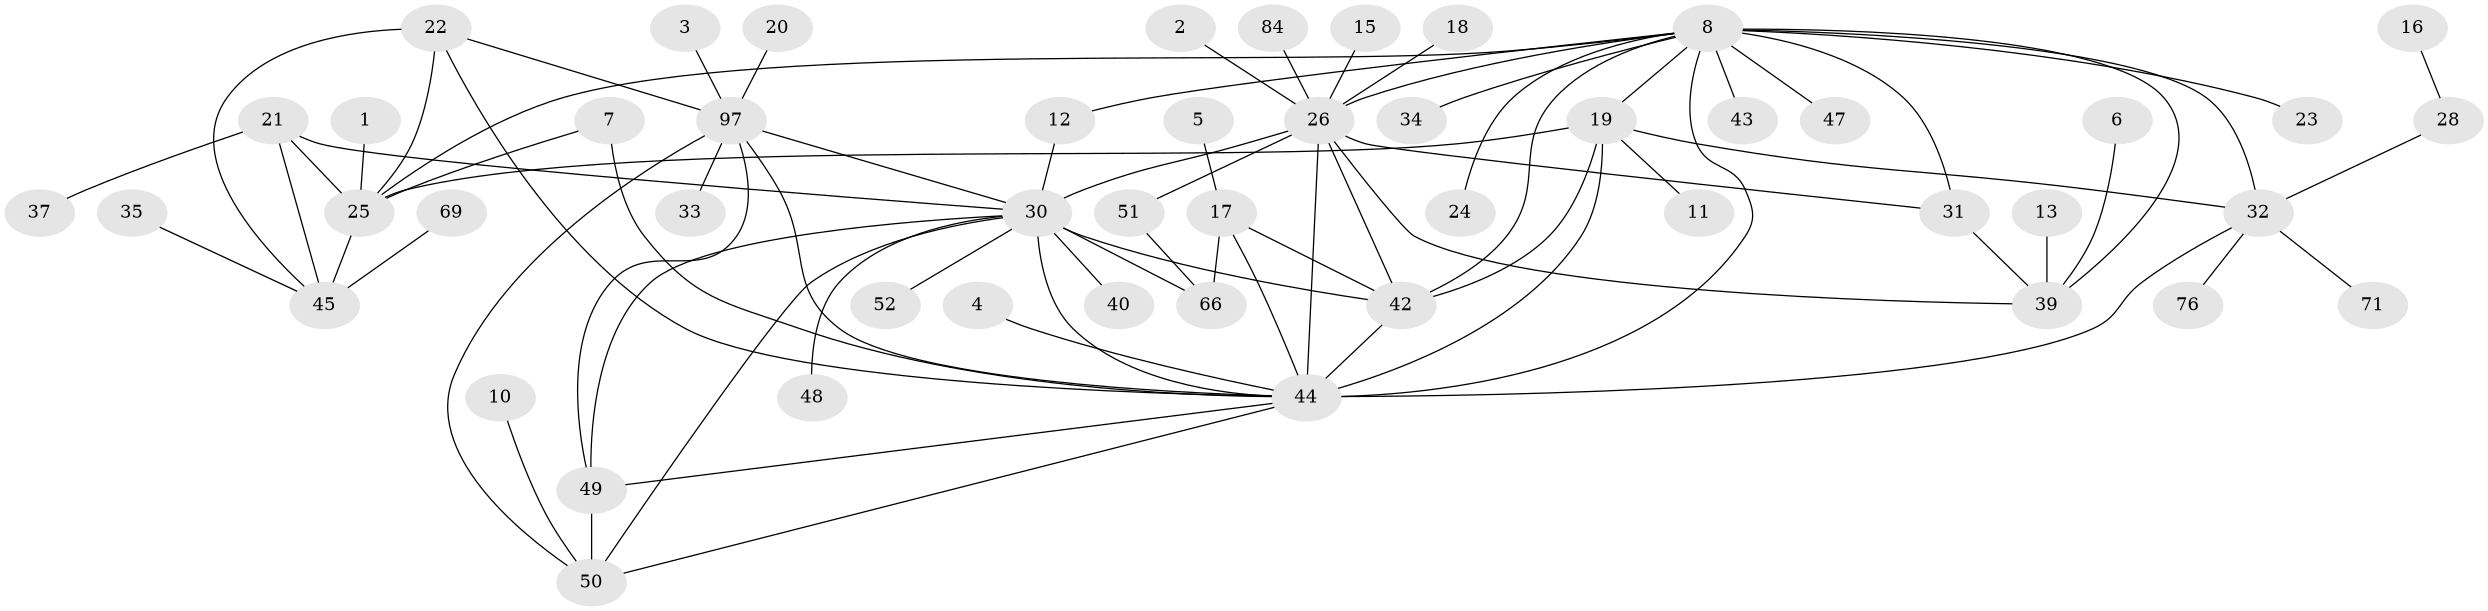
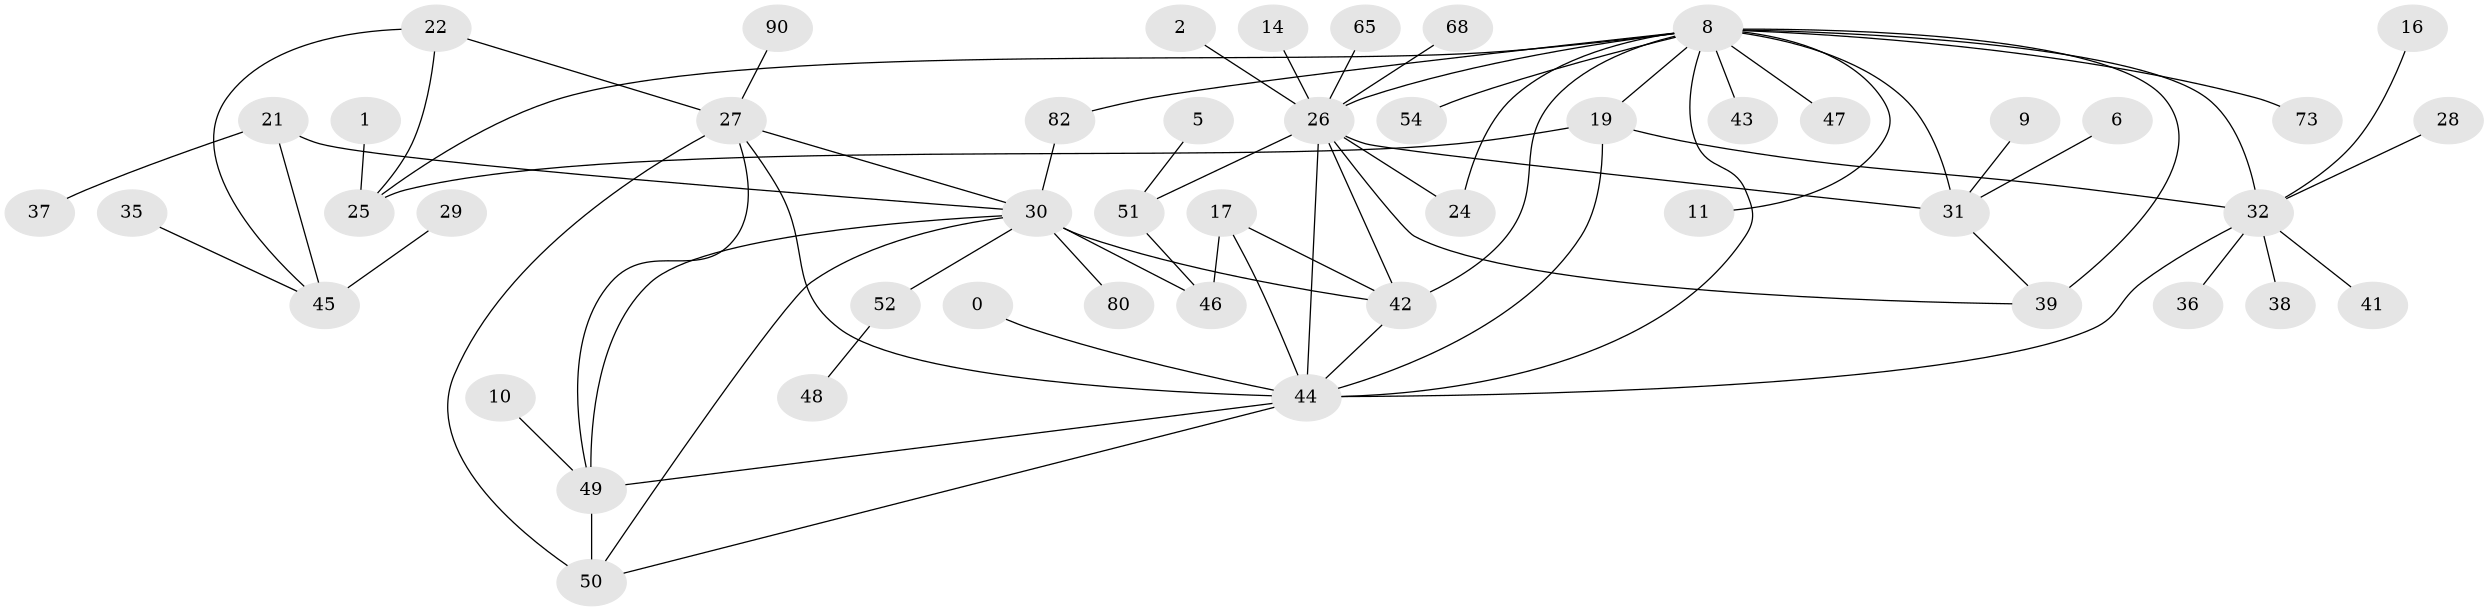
(685, 28) -> none
(778, 28) -> (778, 28)
(1273, 28) -> (1273, 28)
(1365, 28) -> (1365, 28)
(1458, 28) -> (1458, 28)
(2431, 74) -> (2360, 136)
(610, 121) -> none
(732, 121) -> (732, 121)
(1060, 121) -> (1060, 121)
(1412, 121) -> (1412, 121)
none -> (2025, 121)
(2307, 121) -> (2307, 121)
(1175, 162) -> (1390, 167)
(1210, 165) -> (1164, 167)
(316, 167) -> none
(1650, 167) -> (1890, 125)
(452, 213) -> (452, 213)
(690, 213) -> none
(2047, 213) -> none
(2100, 218) -> (2036, 167)
(1539, 245) -> none
(342, 259) -> none
(859, 264) -> (849, 352)
(978, 305) -> (978, 305)
(1119, 305) -> (1119, 305)
(1211, 305) -> (1211, 305)
(2188, 305) -> (2188, 305)
none -> (2280, 305)
(2373, 305) -> (2373, 305)
(791, 359) -> none
(1134, 367) -> none
(536, 494) -> (546, 444)
